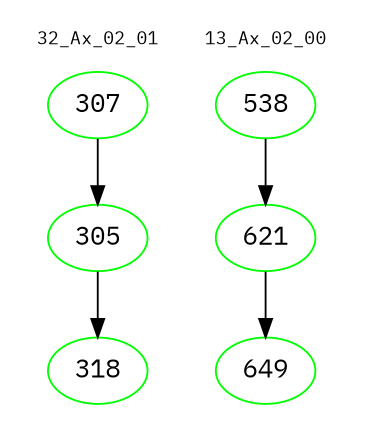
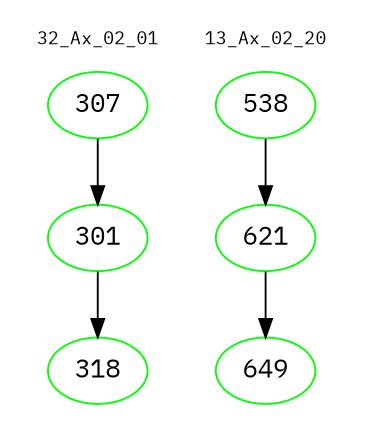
(267, 40) -> (267, 40)
(98, 238) -> (98, 238)
